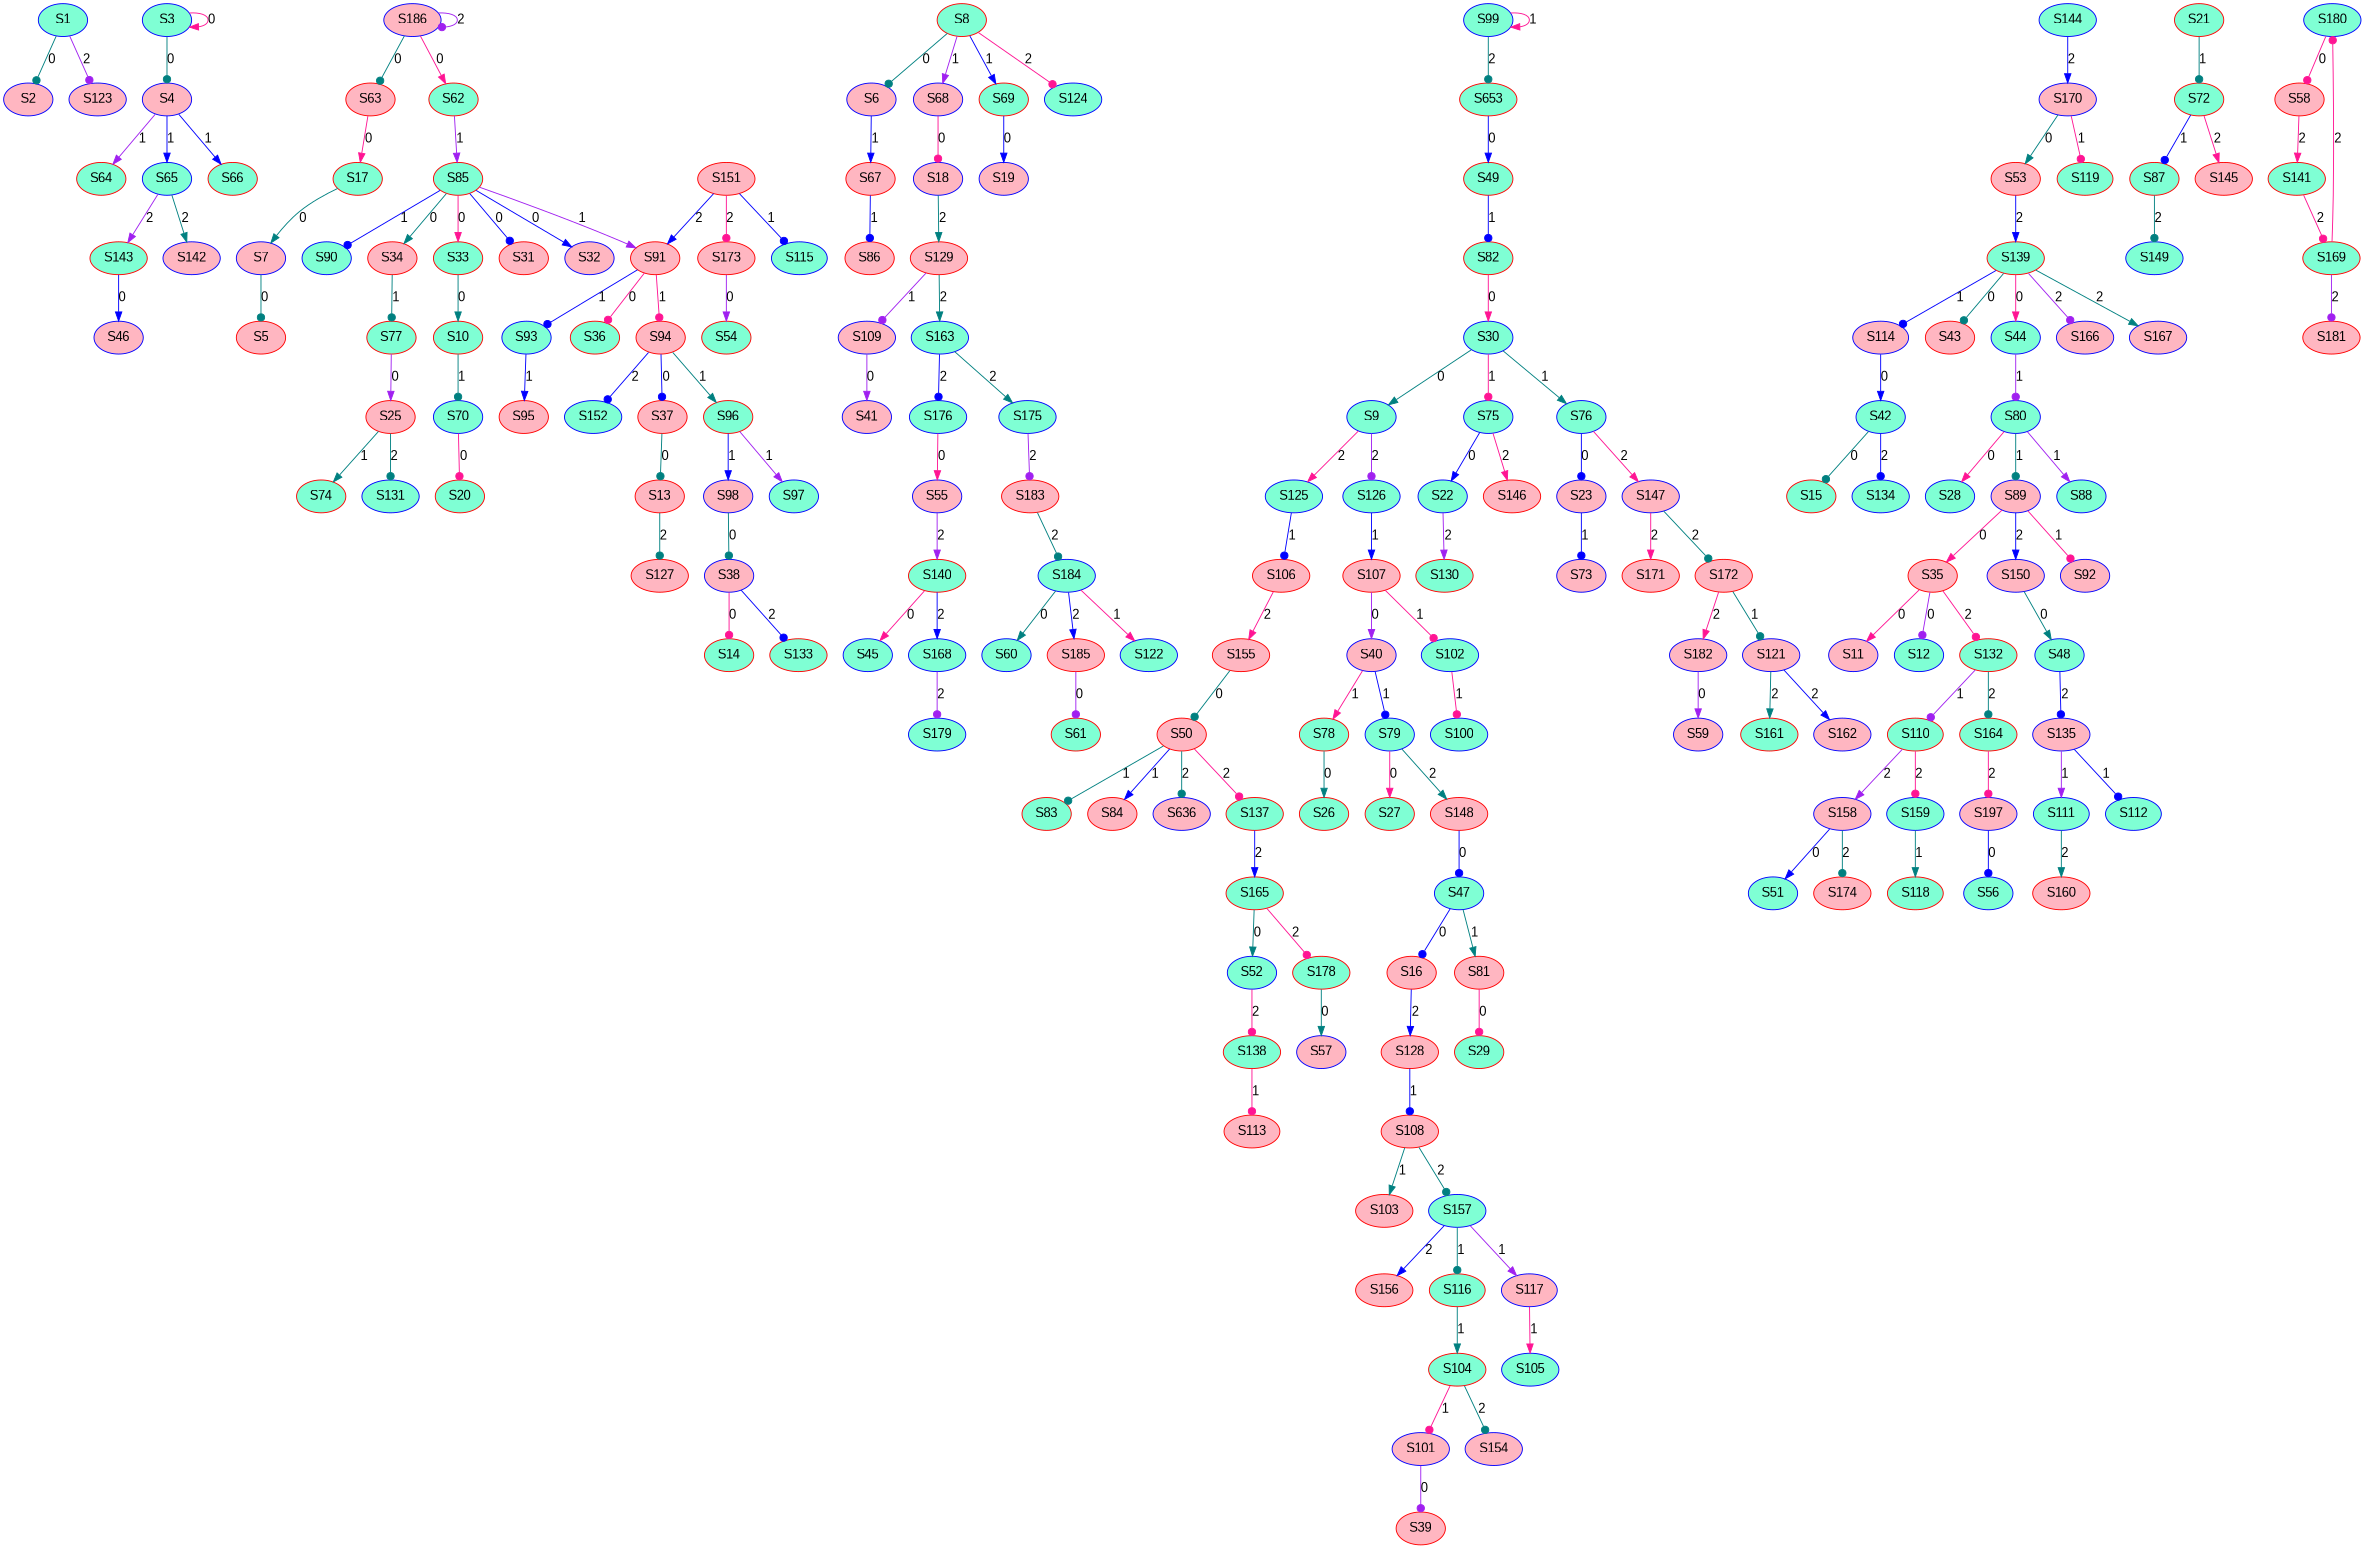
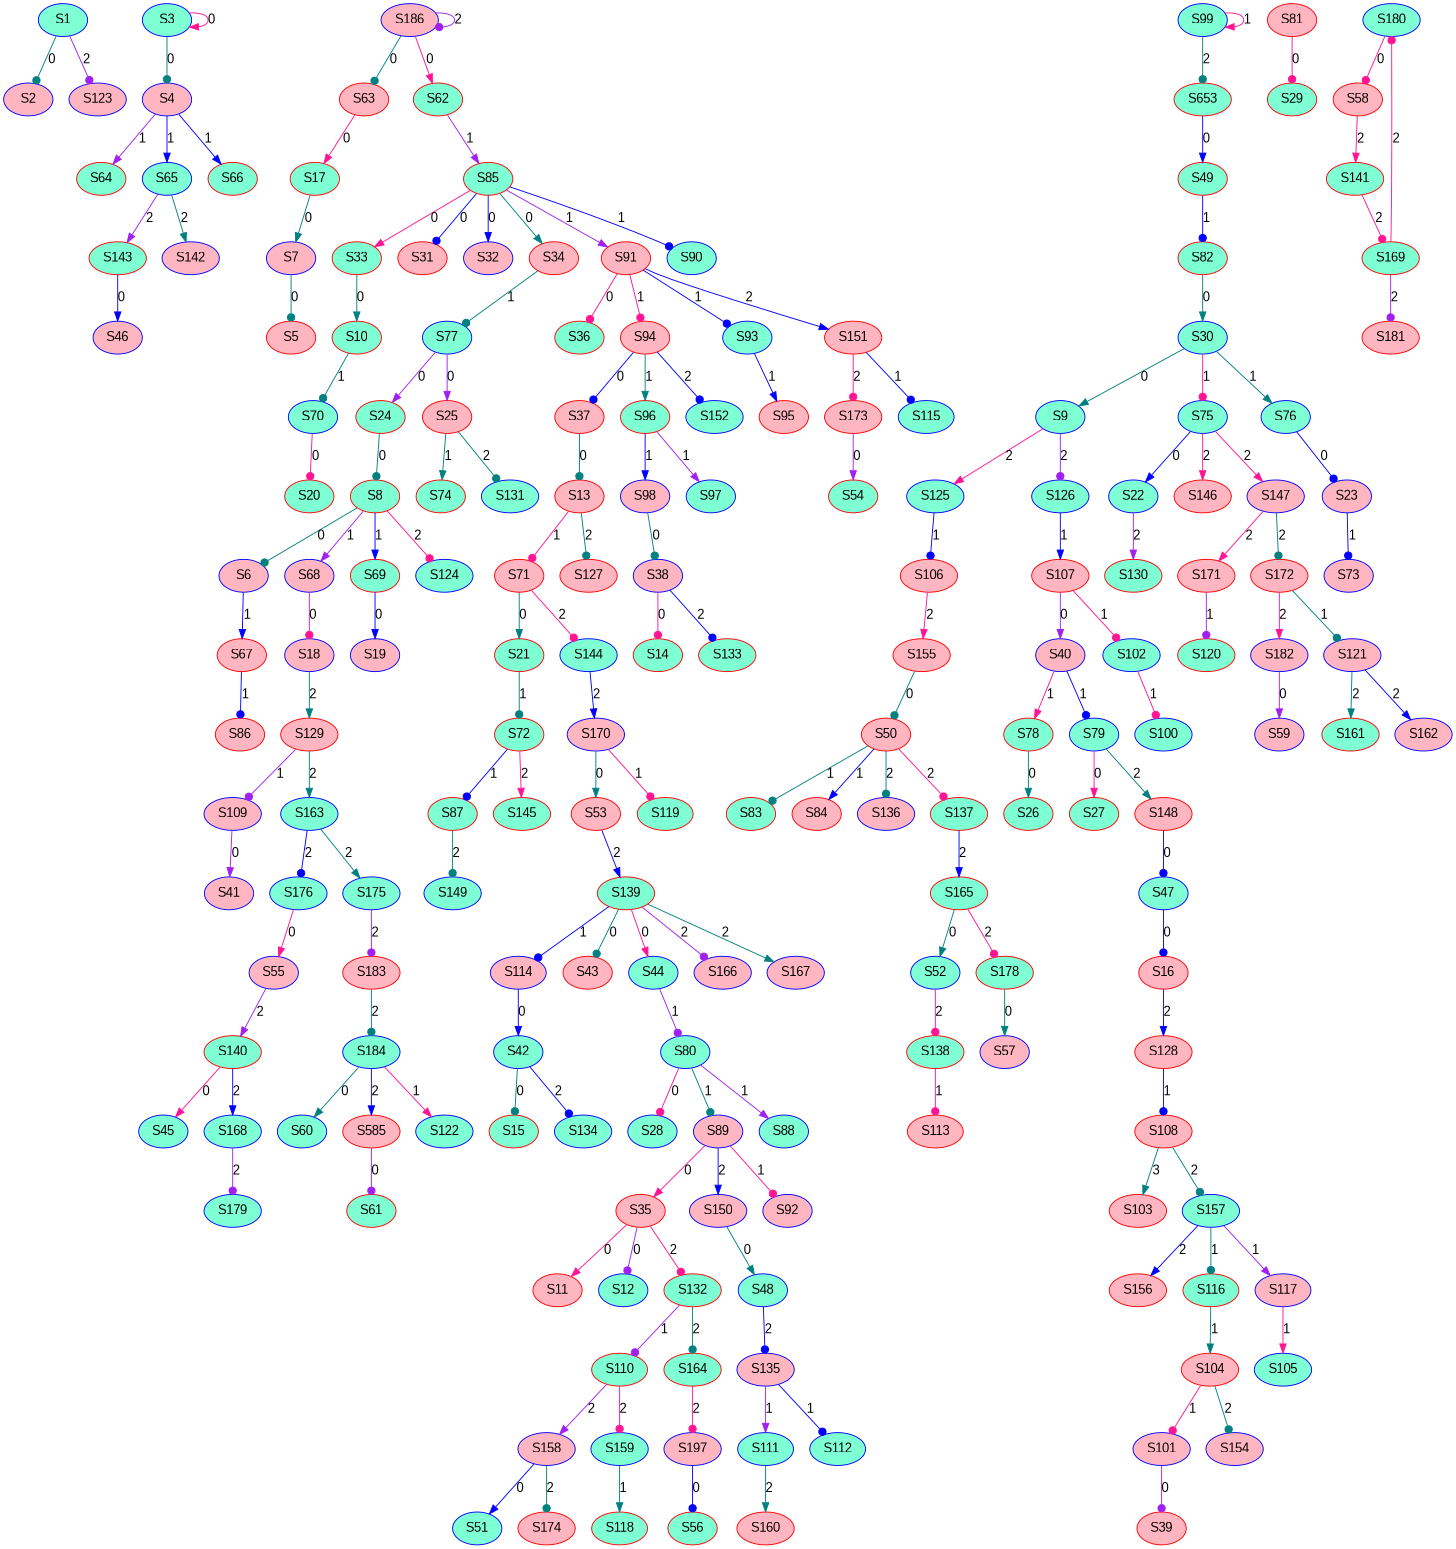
(2224, 179) -> (522, 814)
(694, 215) -> (732, 299)
(1488, 293) -> (1203, 293)
(391, 338) -> (447, 338)
none -> (381, 417)
(1613, 453) -> (1236, 453)
(1986, 453) -> (670, 1088)
none -> (519, 576)
(1076, 655) -> (371, 1132)
none -> (1206, 655)
(1853, 655) -> (558, 1290)
(1182, 814) -> (886, 814)
(1988, 893) -> (693, 1528)
(1468, 928) -> none
(1403, 1171) -> (1156, 1171)
(1457, 1370) -> (1210, 1370)
